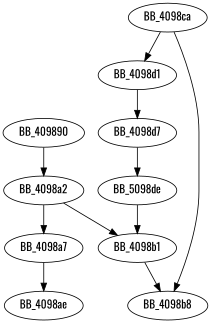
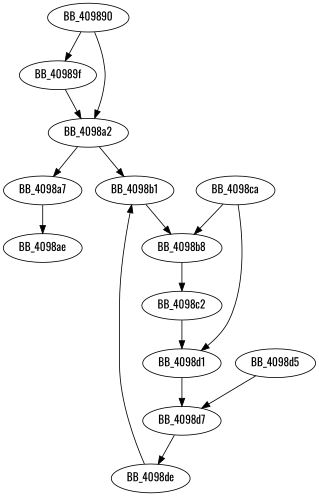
none -> (58, 75)
(137, 190) -> (151, 478)
none -> (182, 306)
none -> (276, 363)
